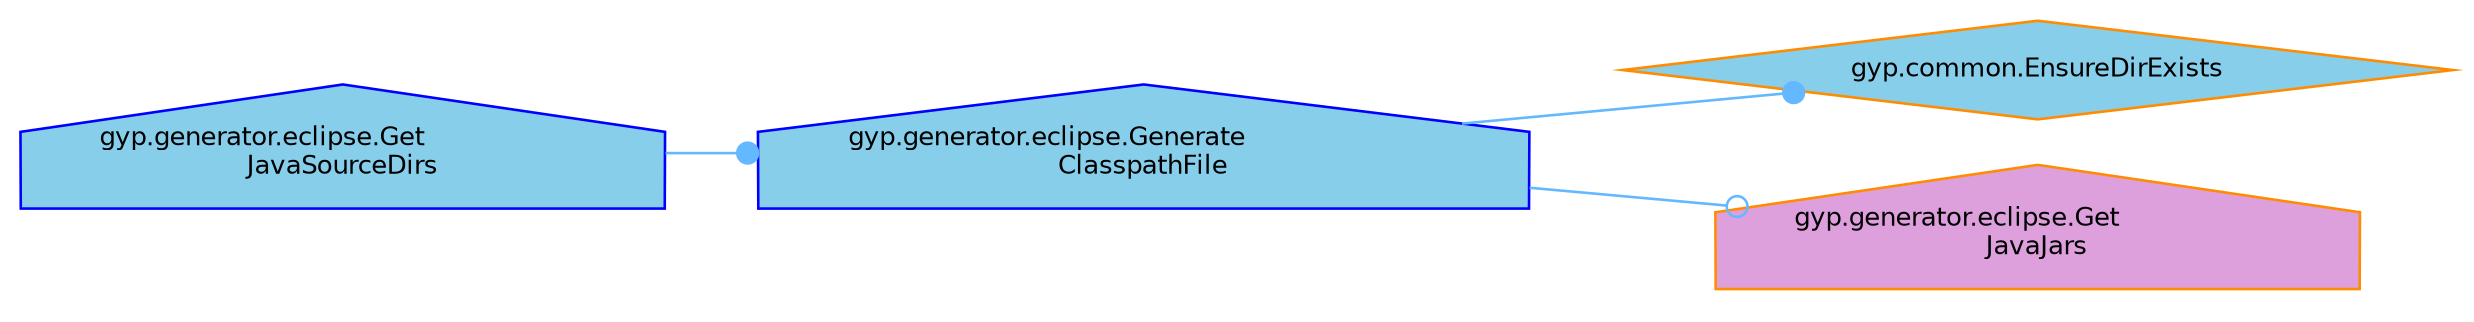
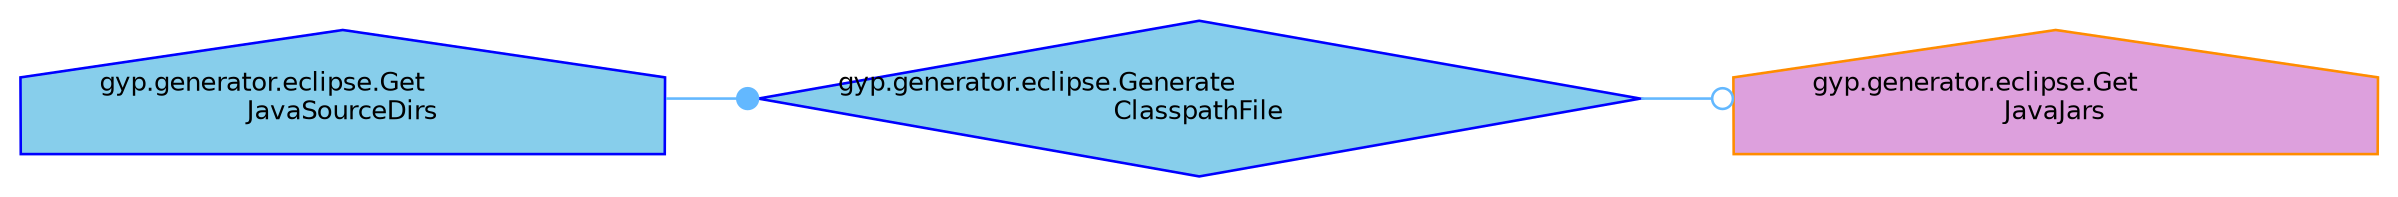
(2038, 70) -> none
(1144, 153) -> (1199, 99)
